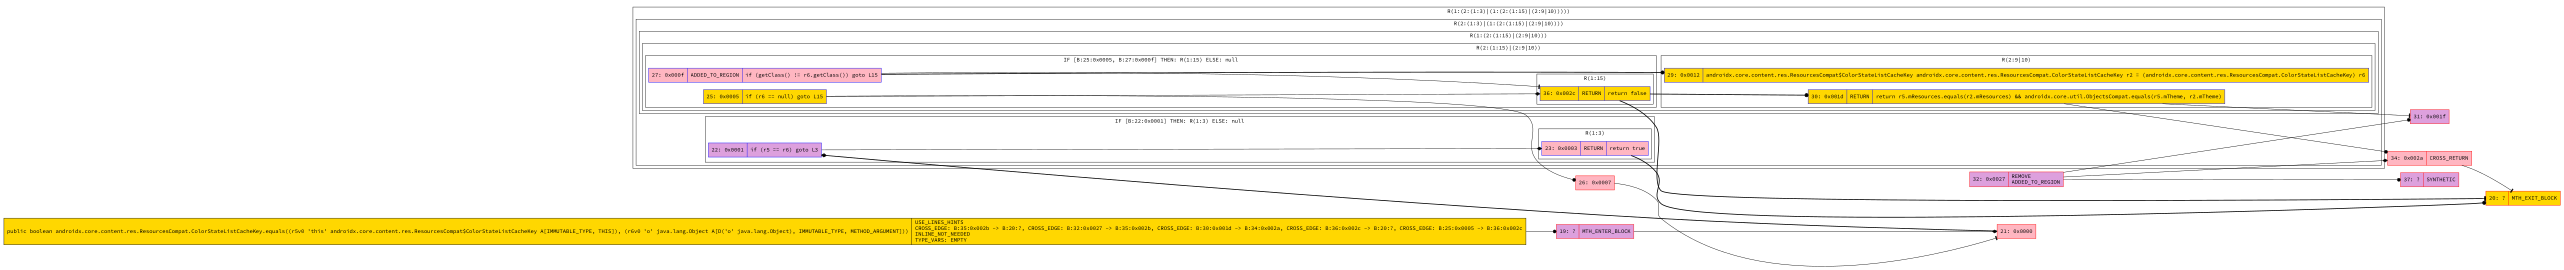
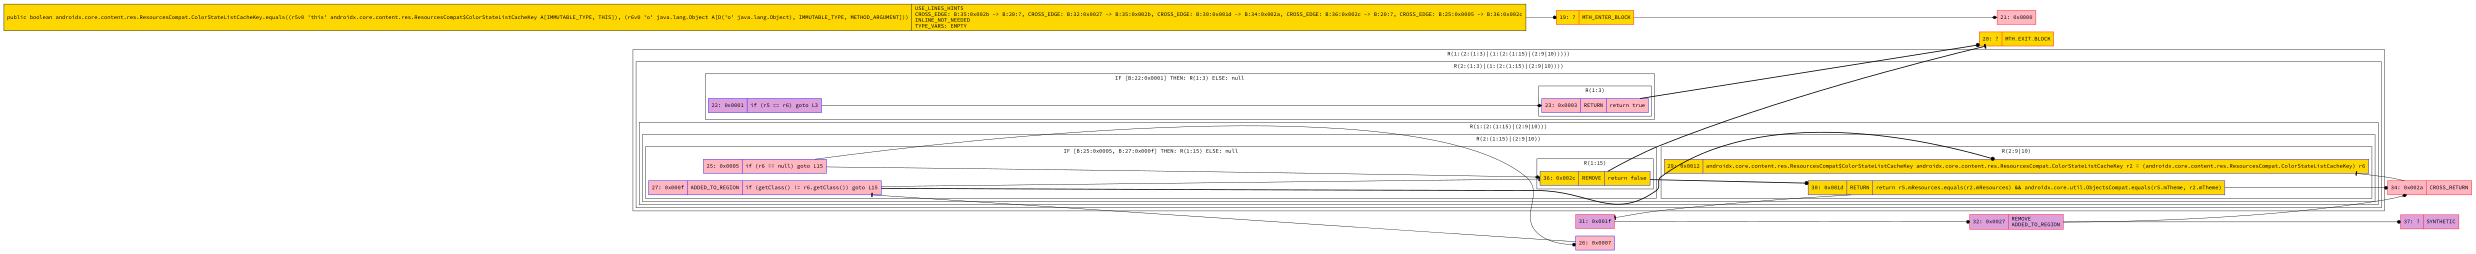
(1592, 93) -> (1592, 178)
(765, 97) -> (765, 166)
(2235, 146) -> (1790, 222)
(2487, 176) -> (2387, 177)
(1595, 183) -> (1595, 243)
(1411, 203) -> none
(1595, 231) -> (1595, 17)
(1791, 265) -> (1224, 218)
